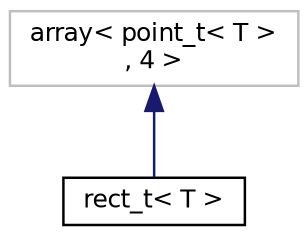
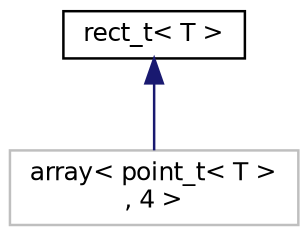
(154, 144) -> (154, 117)
